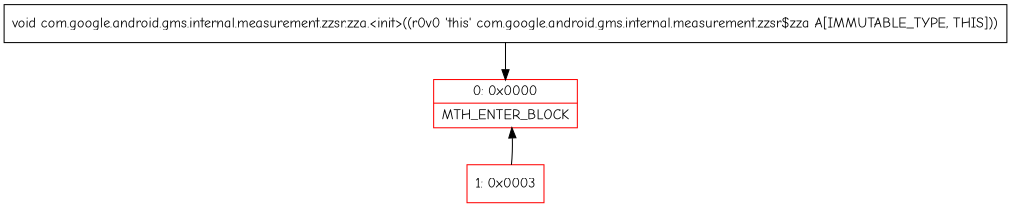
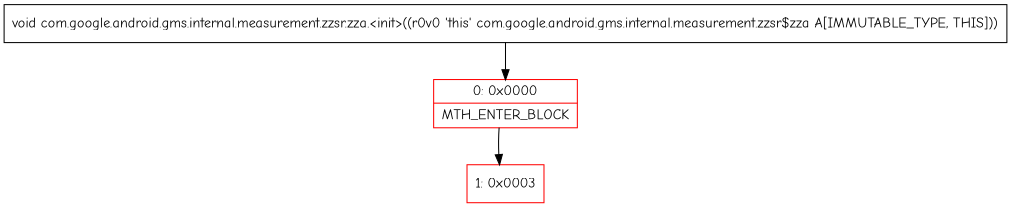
(512, 151) -> (499, 141)
